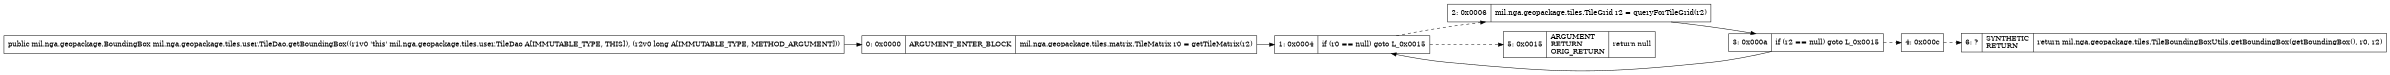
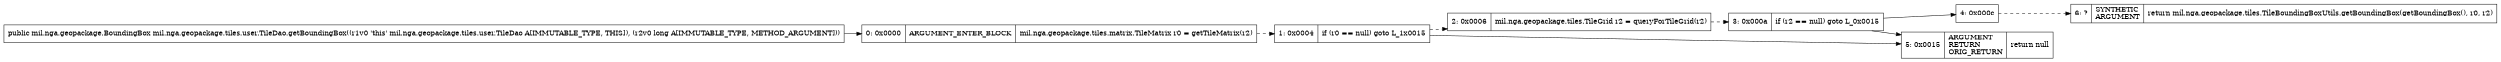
(1711, 27) -> (1717, 22)
(1890, 43) -> (1917, 16)
(1374, 44) -> (1374, 34)
(1263, 45) -> (1263, 34)
(1464, 45) -> (1663, 40)
(2002, 46) -> (2118, 17)
(1584, 71) -> (1884, 32)
